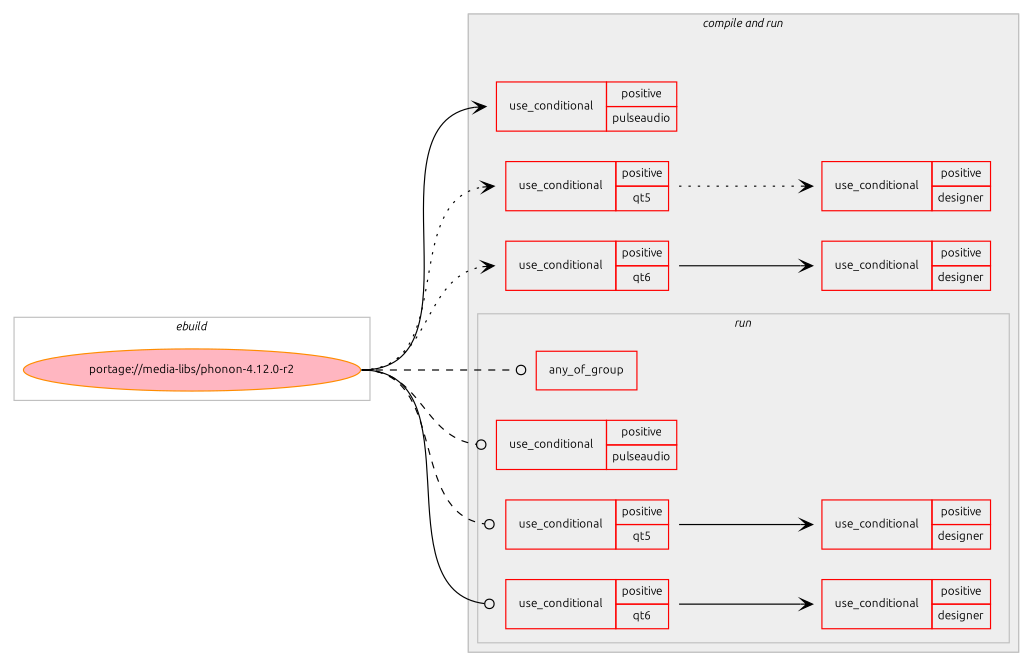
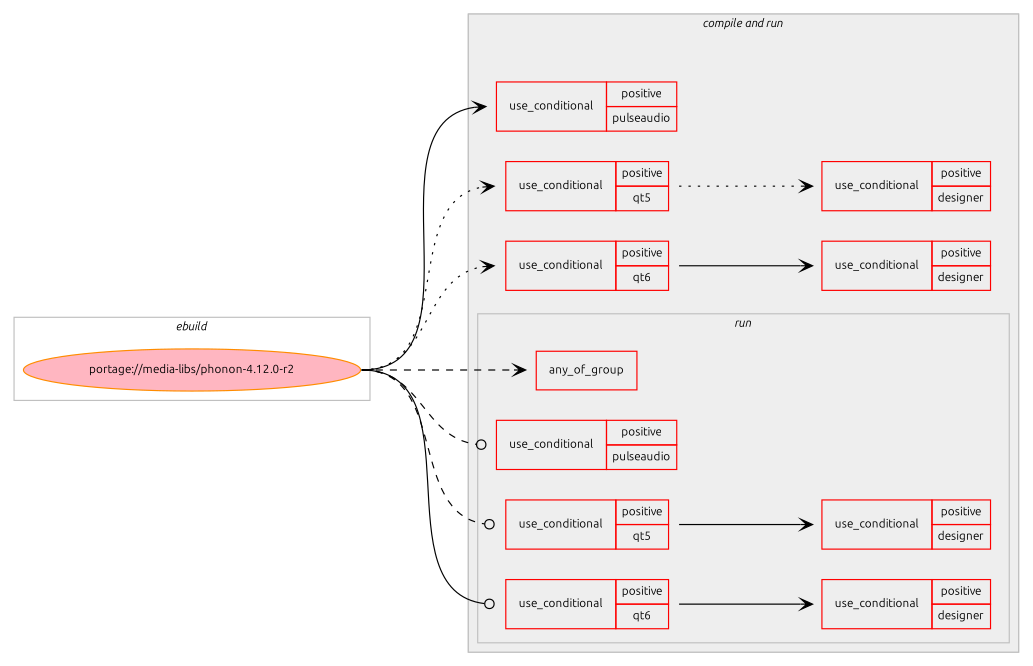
(439, 370) -> (439, 370)
